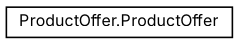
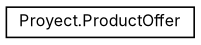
(119, 22) -> (100, 22)
